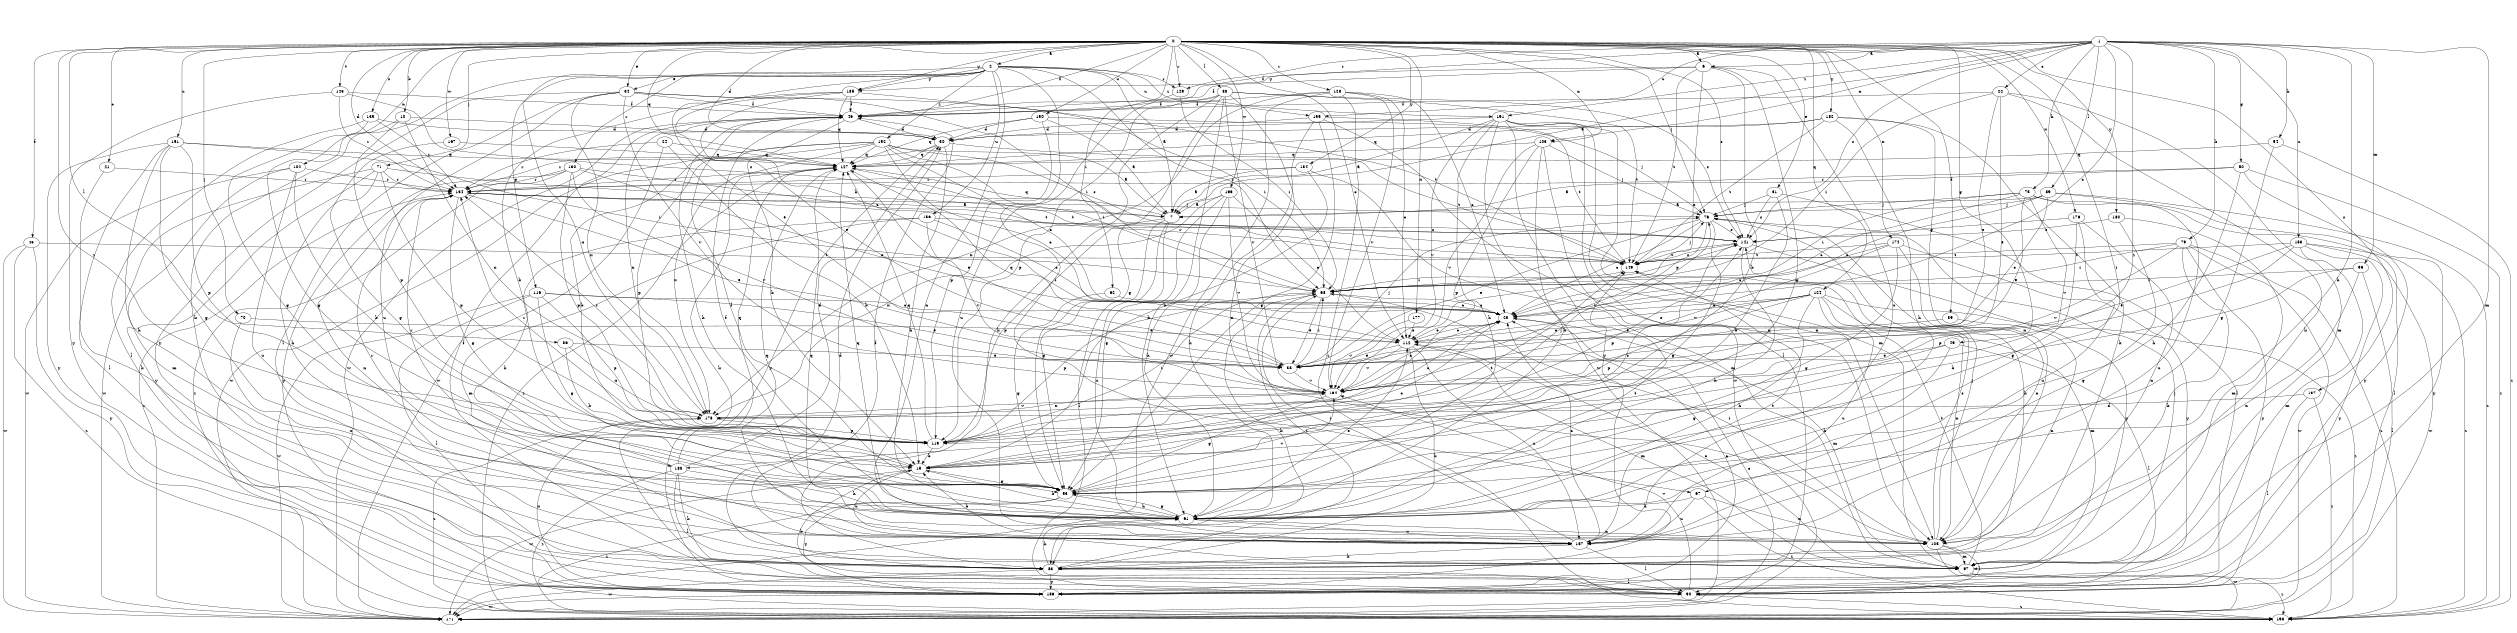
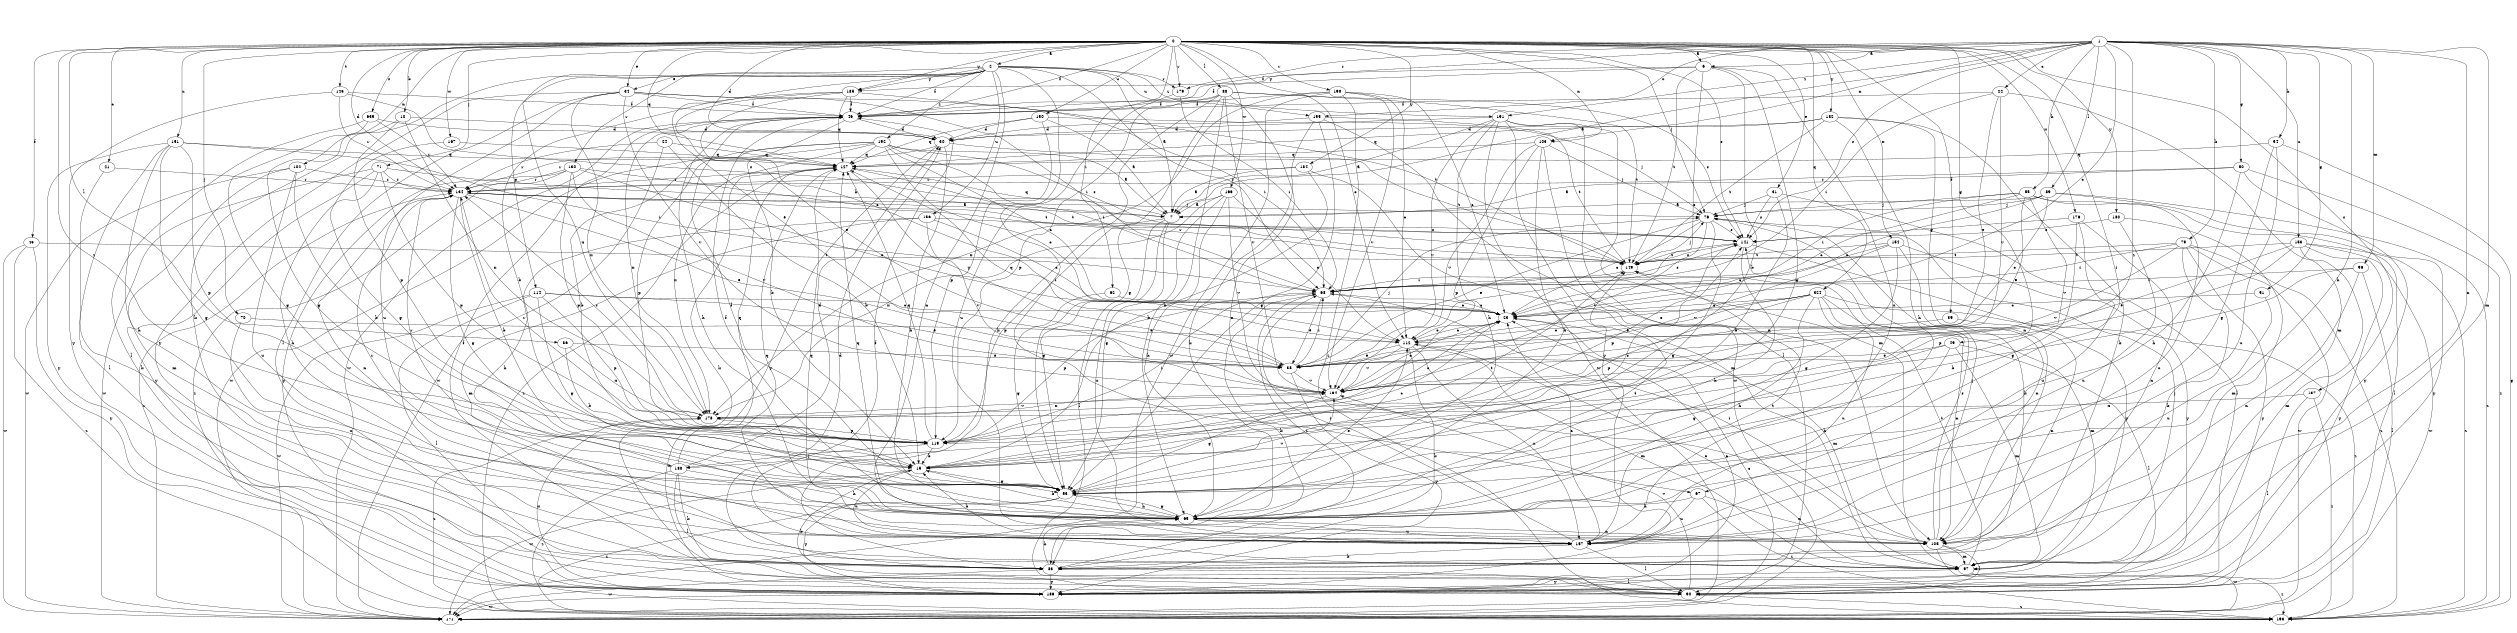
none -> (922, 91)
(1180, 92) -> (1180, 92)
(1338, 92) -> (1338, 92)
(371, 117) -> (371, 117)
(897, 161) -> none
(2027, 192) -> (2027, 192)
(1896, 243) -> (1896, 243)
(2002, 243) -> (2002, 243)
(969, 268) -> (969, 268)
(1678, 268) -> (1678, 268)
(537, 293) -> (537, 293)
(1818, 293) -> (1818, 293)
none -> (2262, 293)
(1695, 302) -> (2467, 301)
(1416, 318) -> none
(2083, 381) -> (2083, 381)
(2512, 381) -> (2512, 381)
(1374, 402) -> (767, 458)
(2109, 406) -> (2109, 406)
none -> (612, 429)
none -> (2027, 461)
none -> (2020, 470)
(1186, 519) -> (1186, 519)
none -> (1373, 528)
(2018, 547) -> none
none -> (1622, 577)
